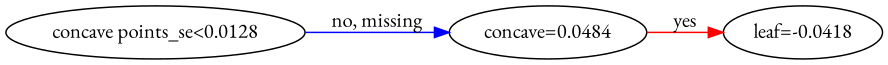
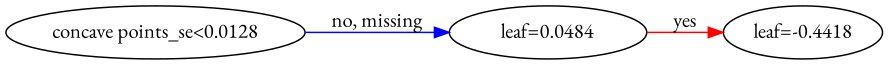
(548, 32) -> (548, 32)
(803, 32) -> (803, 32)
